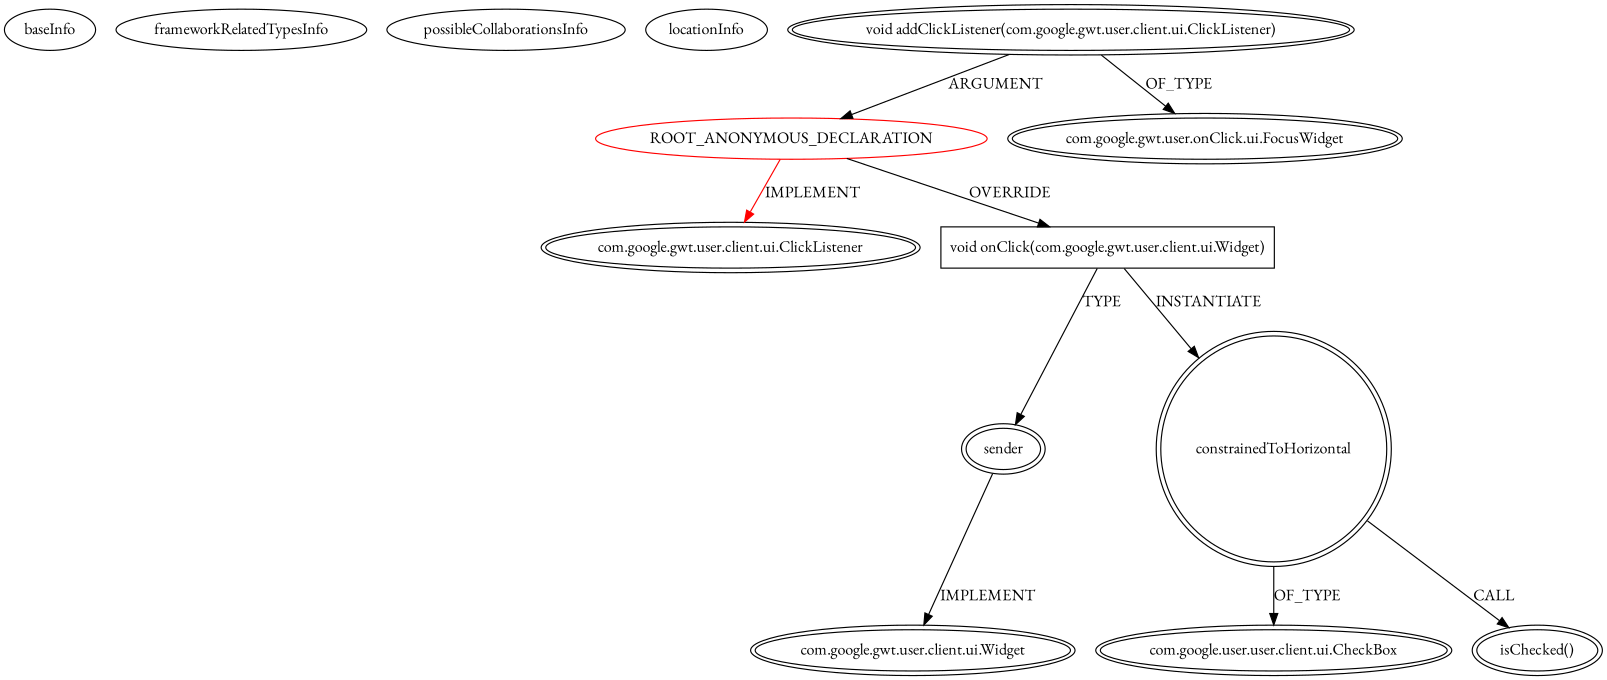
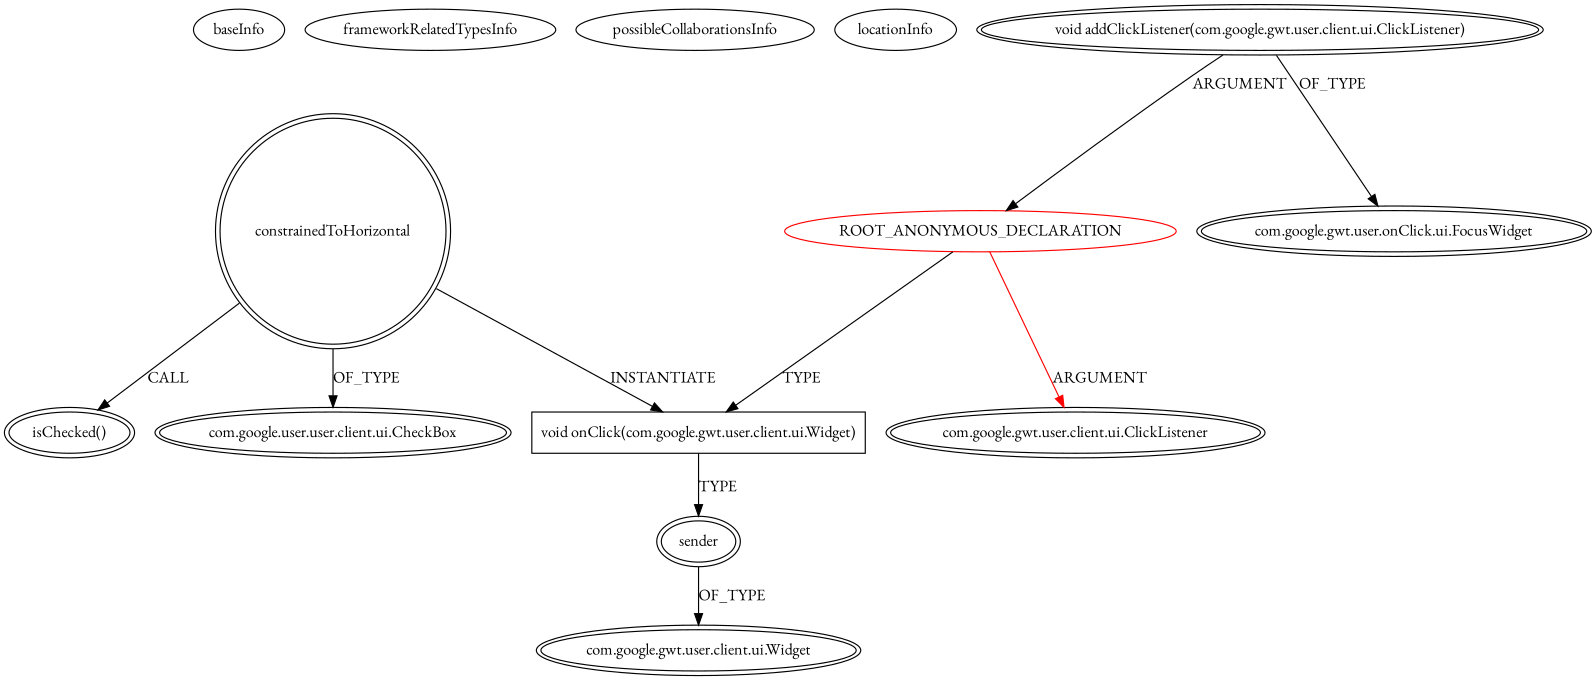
(813, 193) -> (1100, 378)
(1010, 193) -> (802, 378)
(1158, 309) -> (544, 347)
(988, 596) -> (732, 596)
